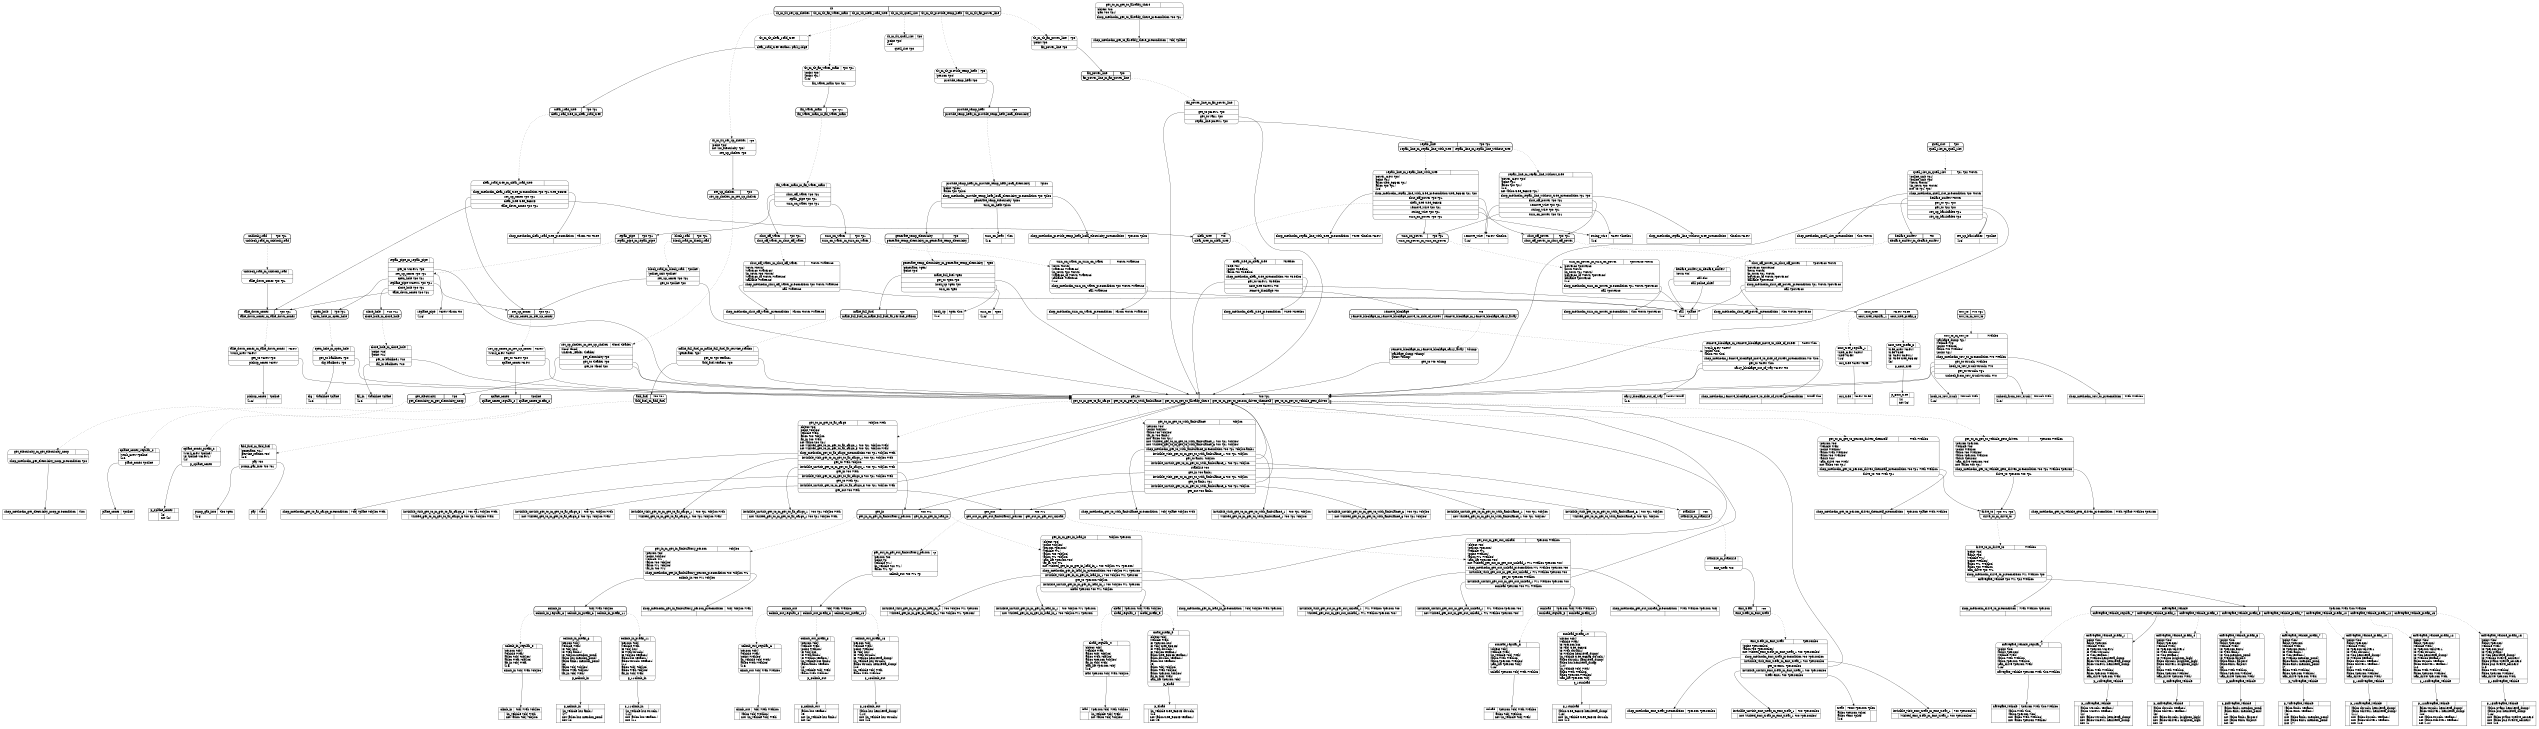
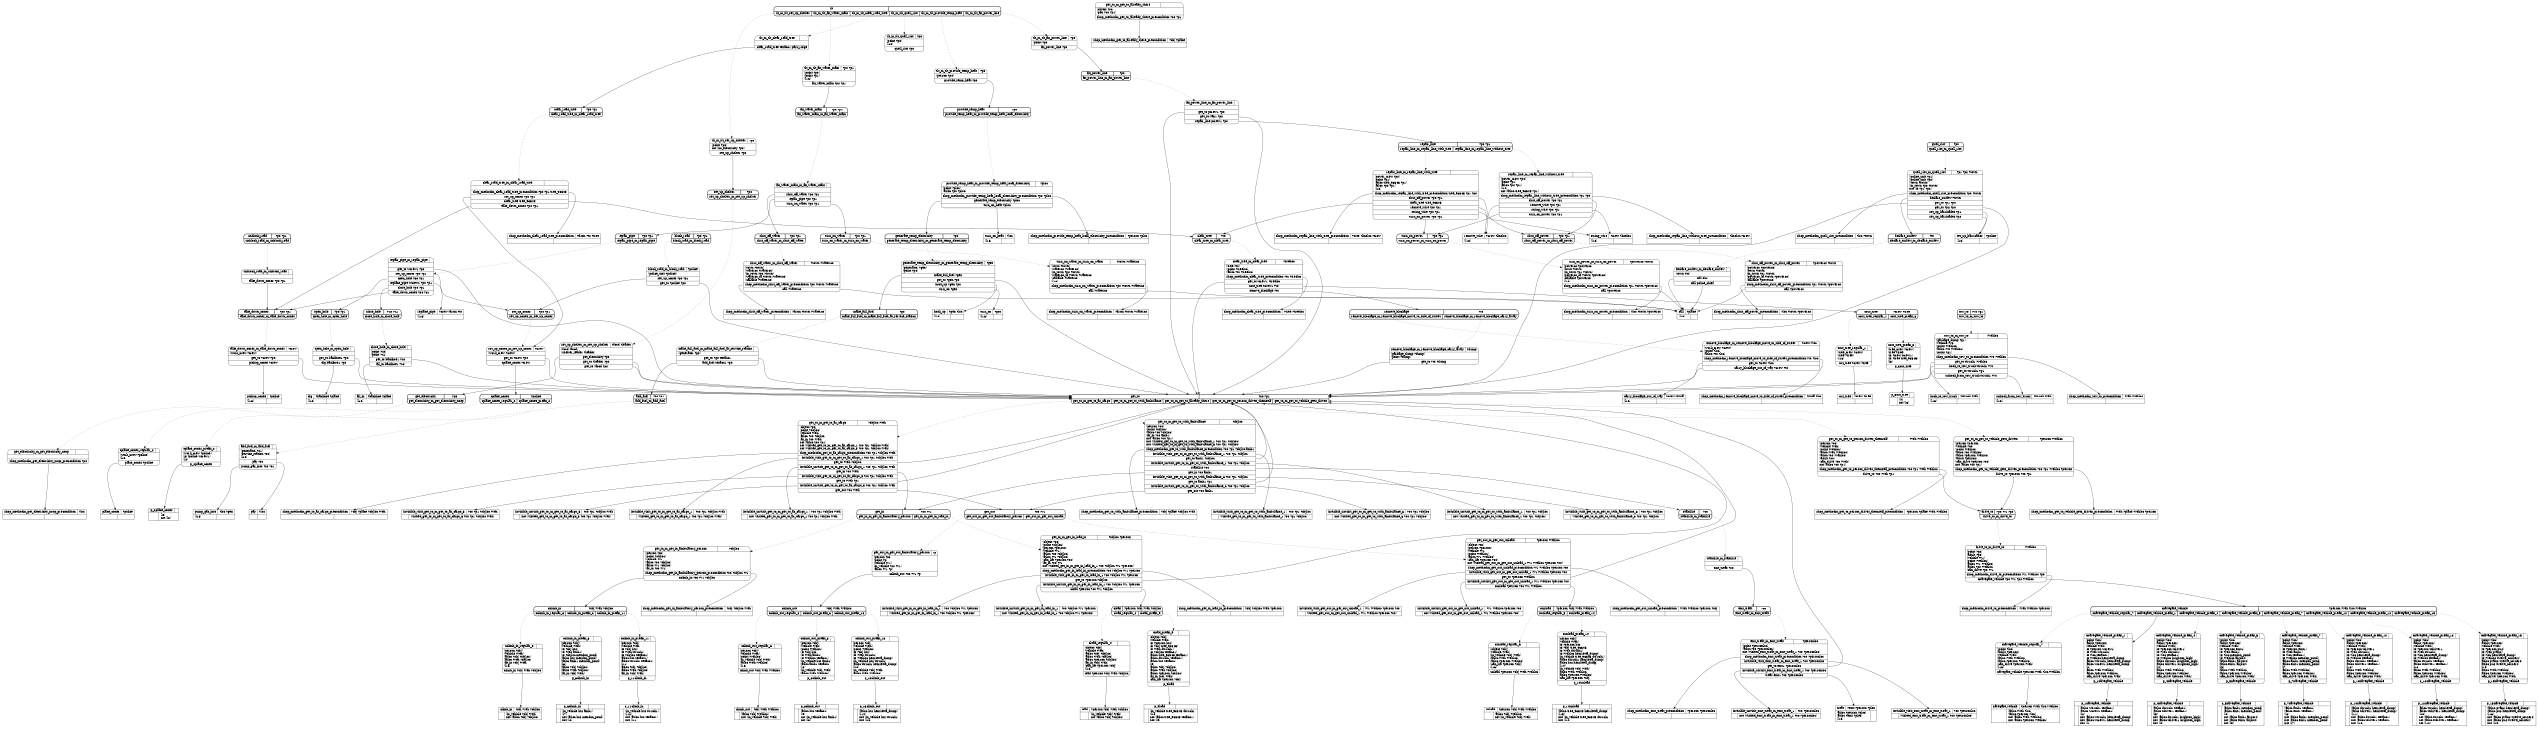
(1298, 213) -> (1298, 213)
(480, 258) -> (527, 268)
